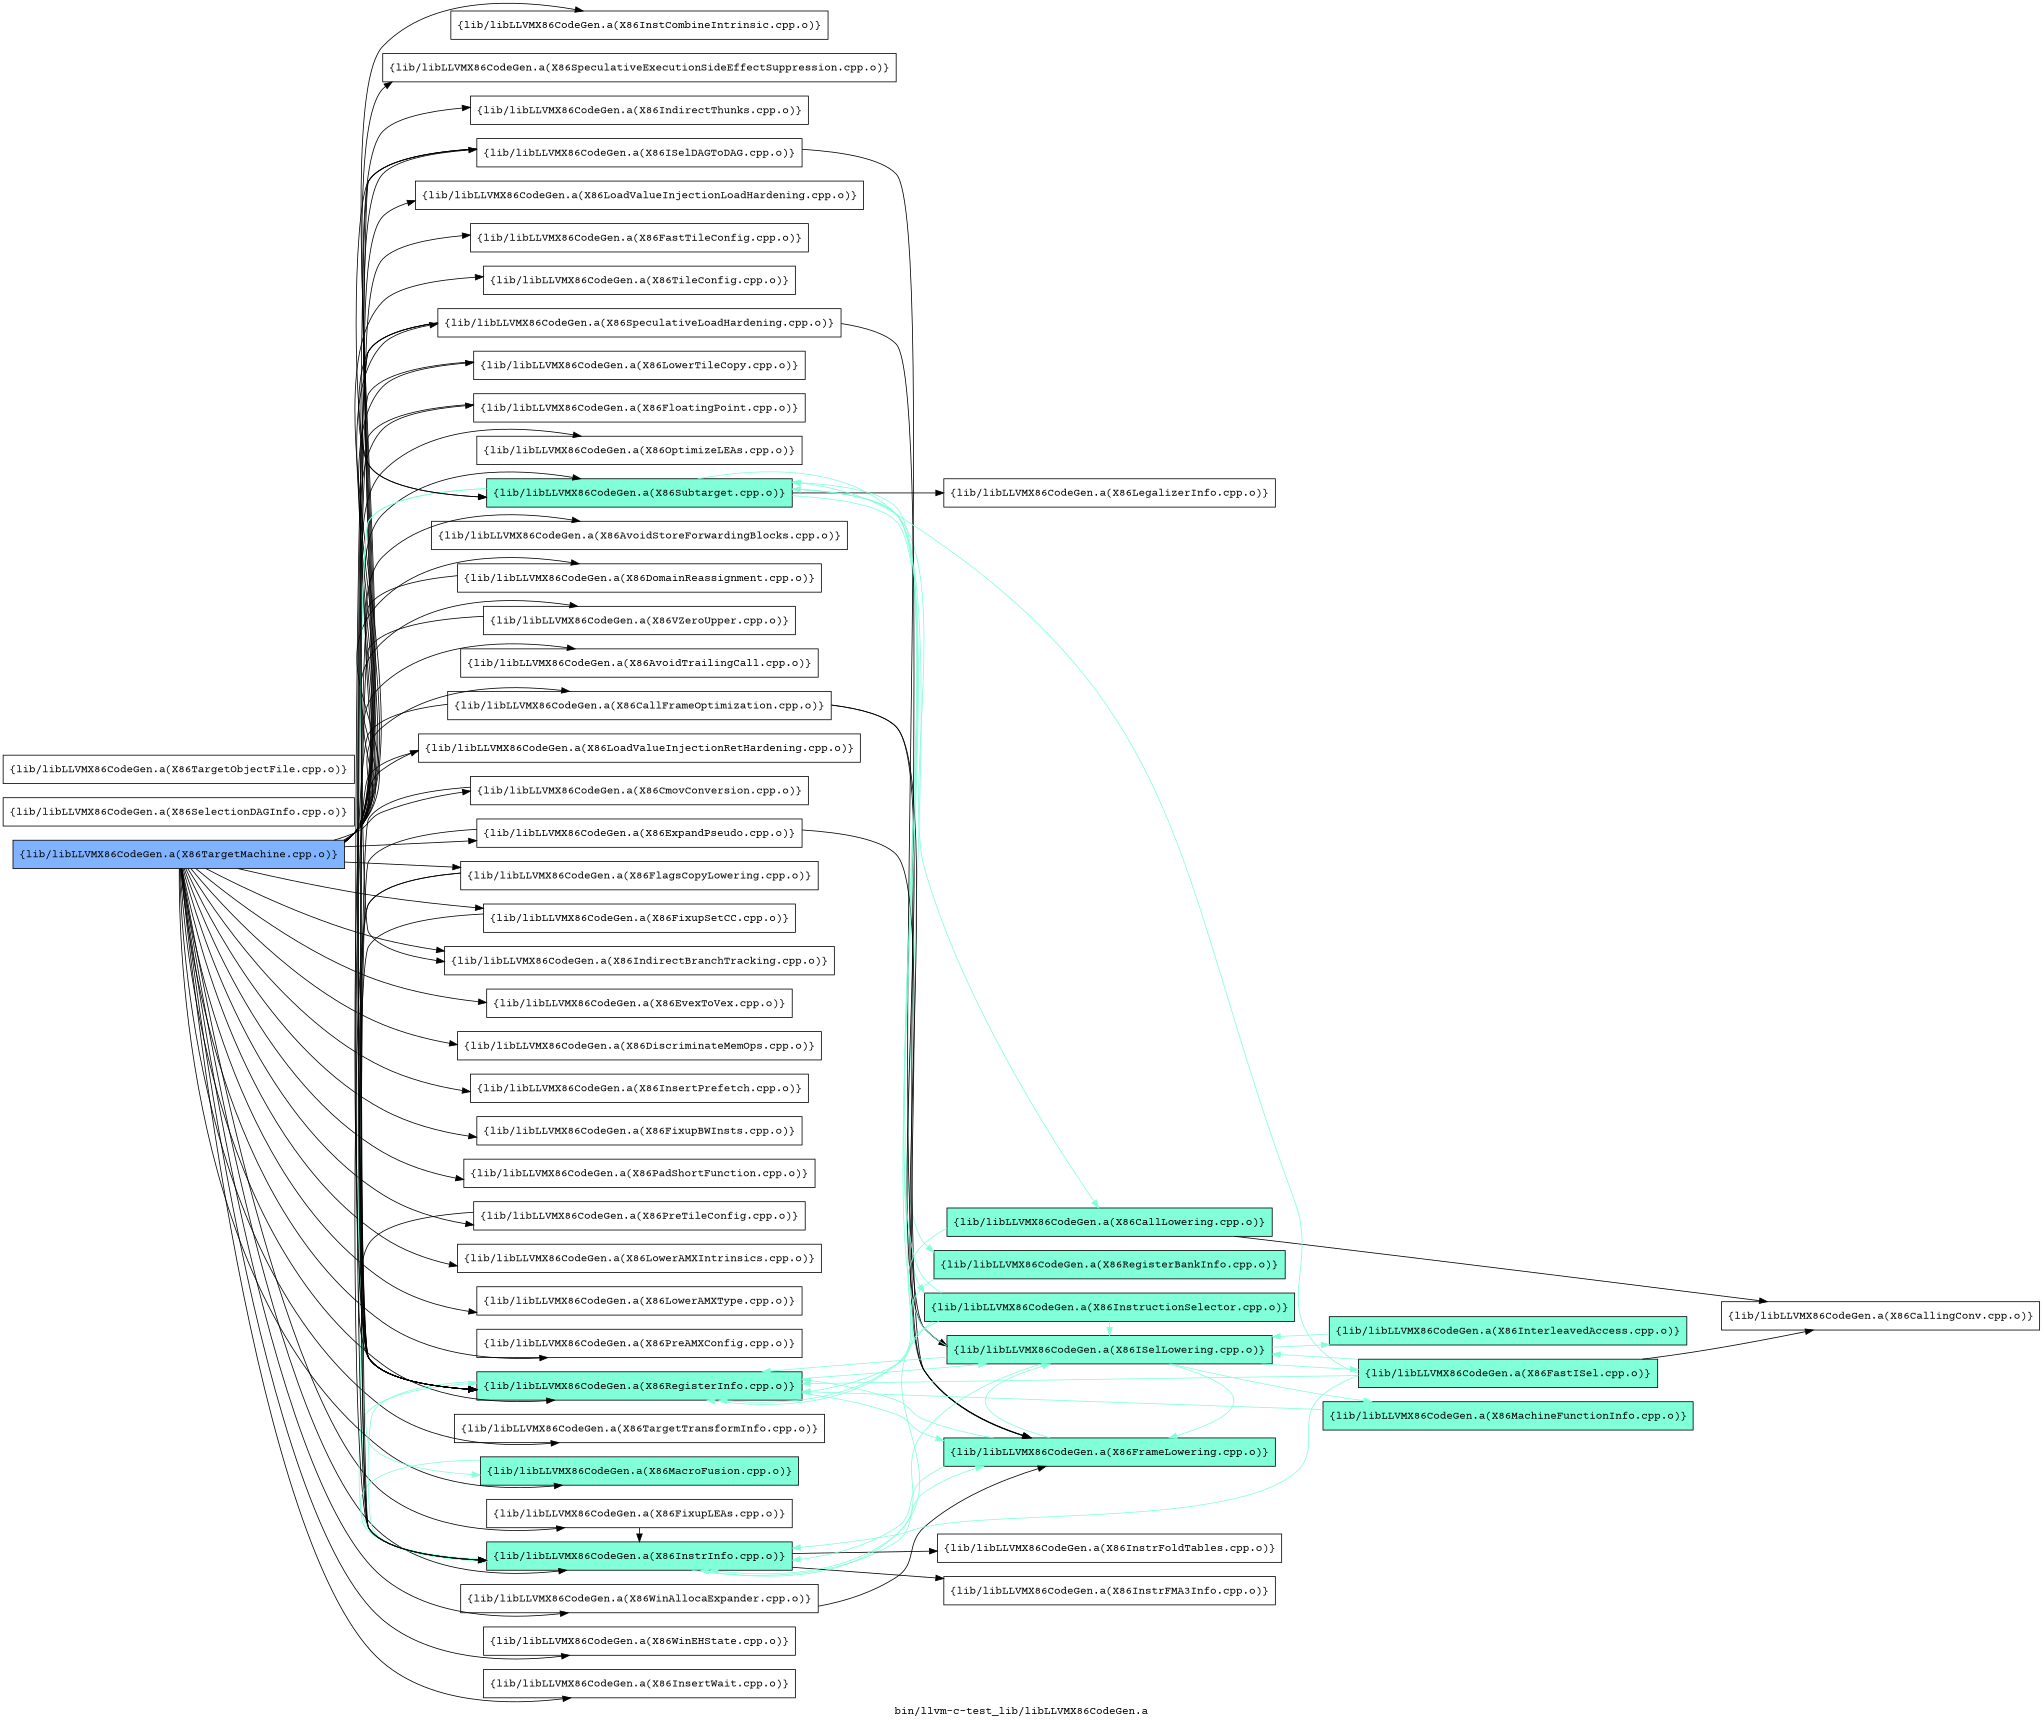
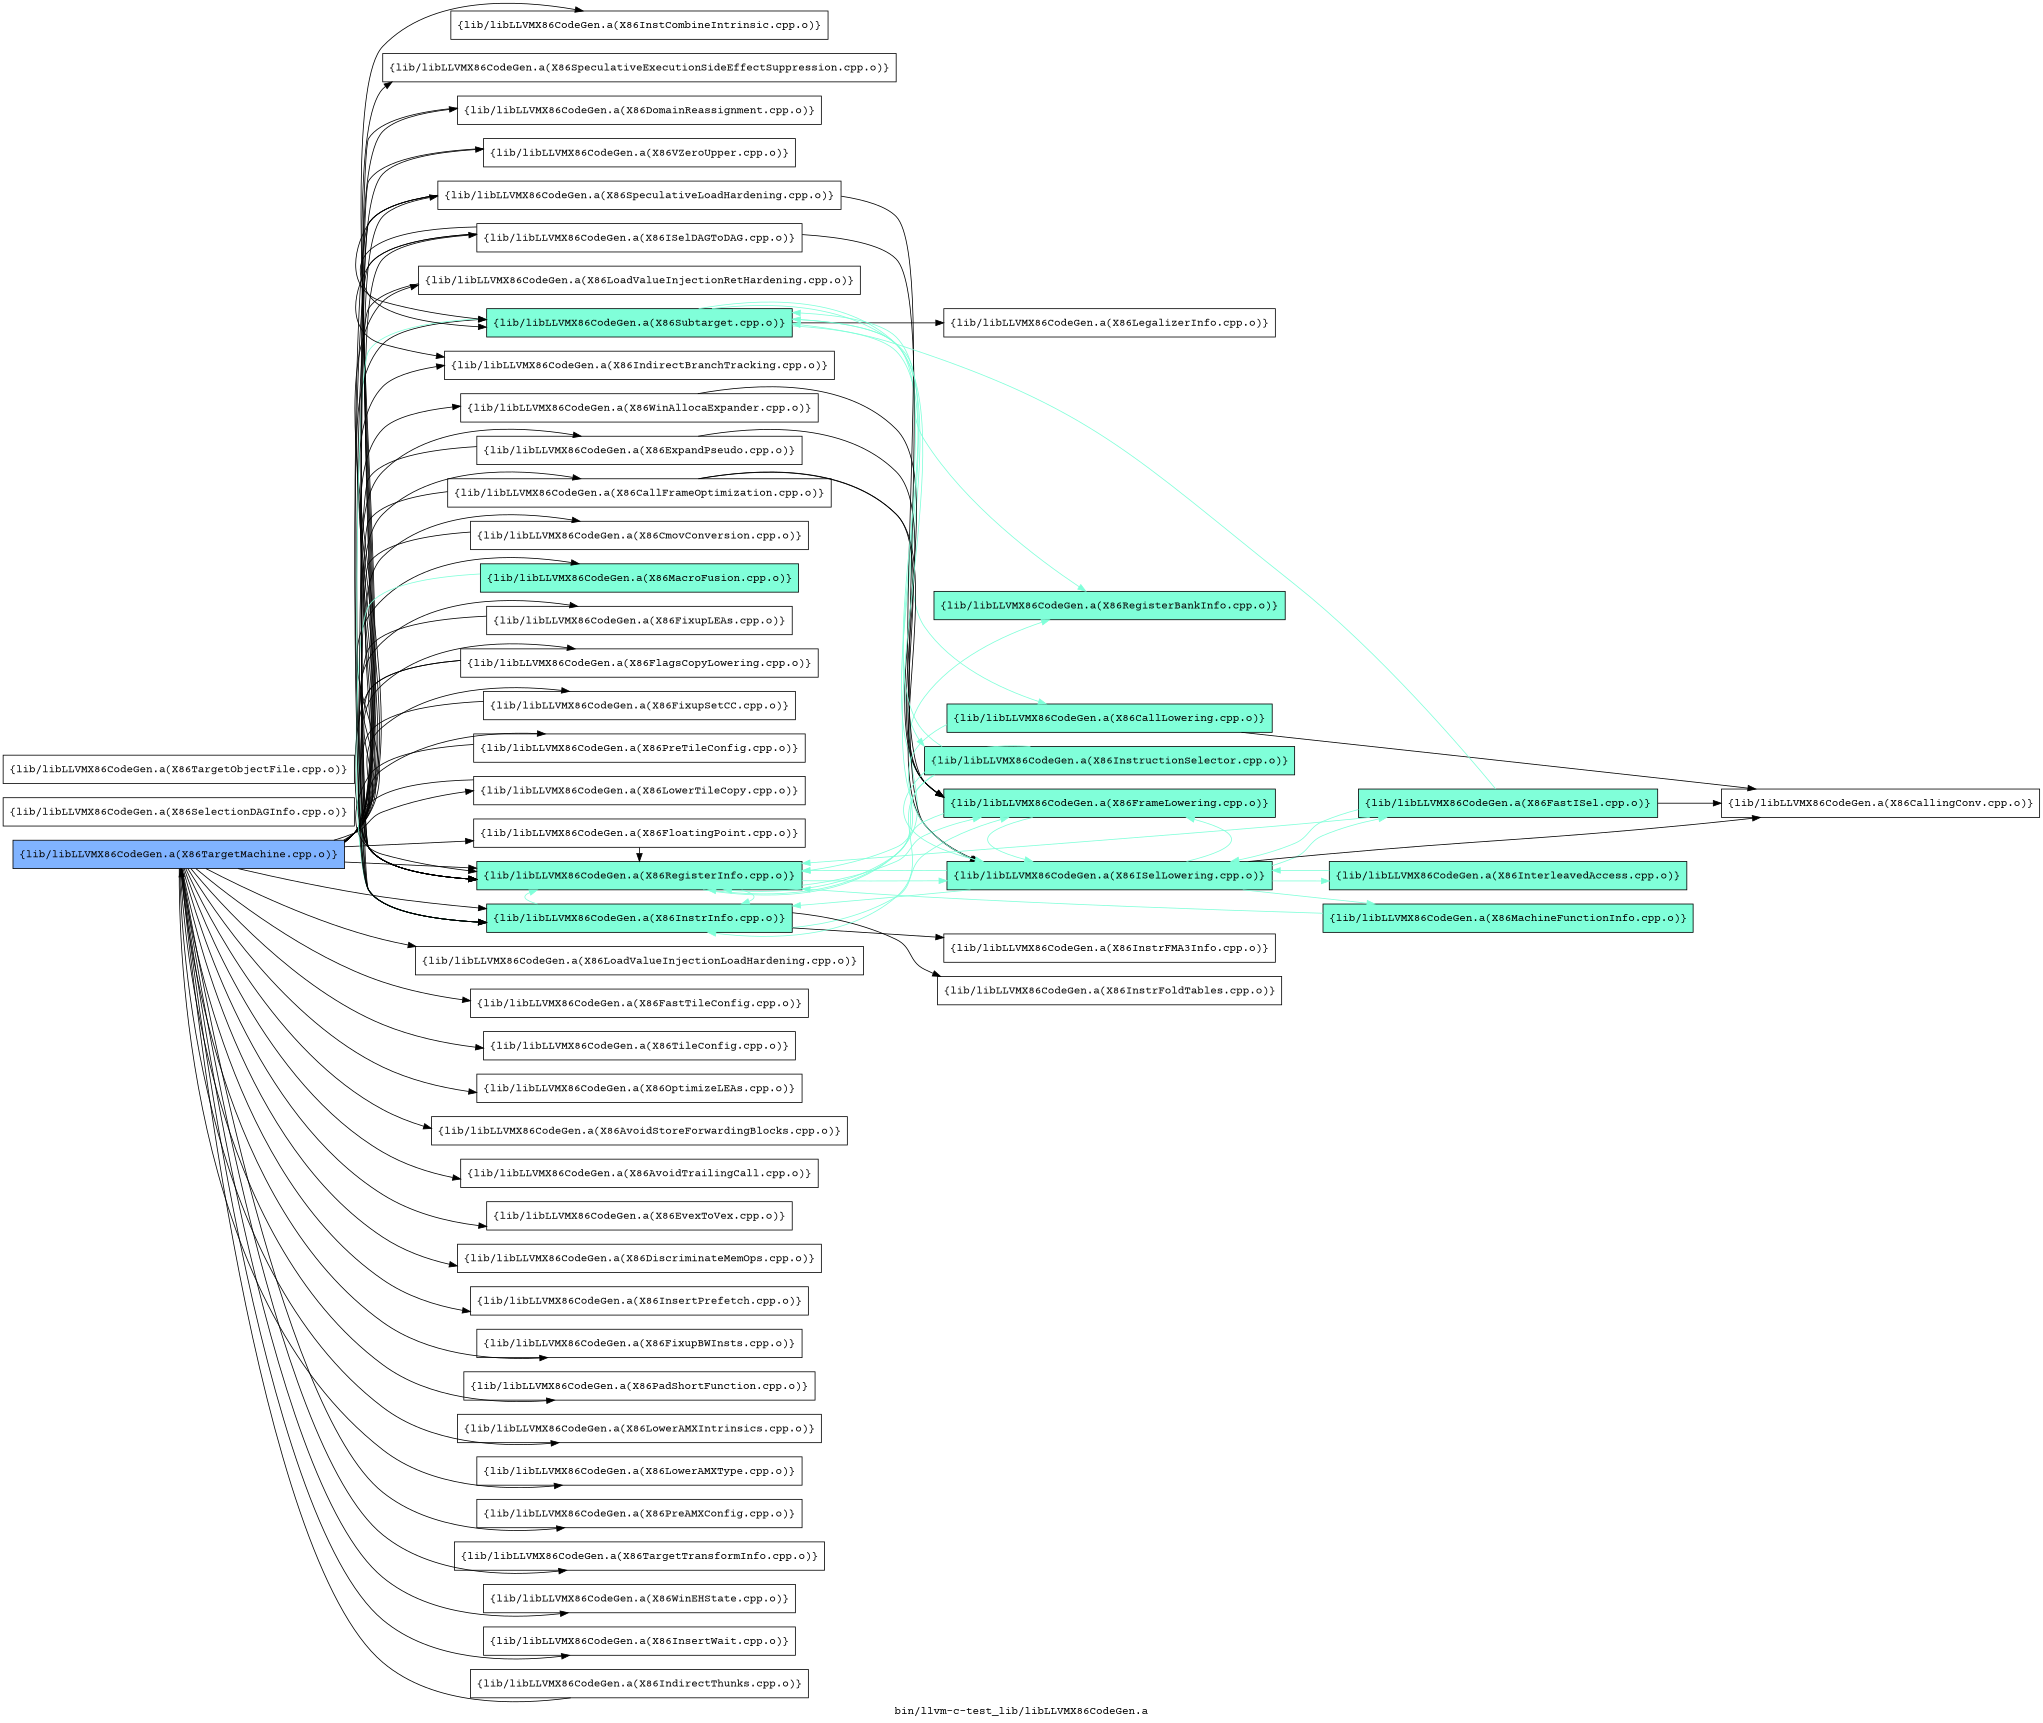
(367, 447) -> (263, 1378)
none -> (1501, 840)
(358, 975) -> none
(863, 1384) -> (919, 708)
(1113, 1514) -> none
(892, 1530) -> none
